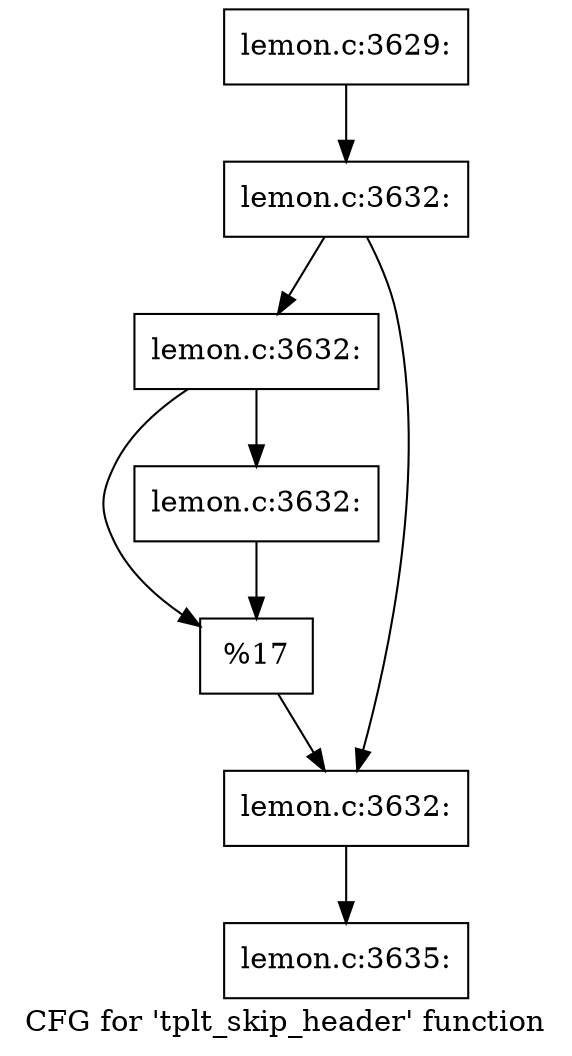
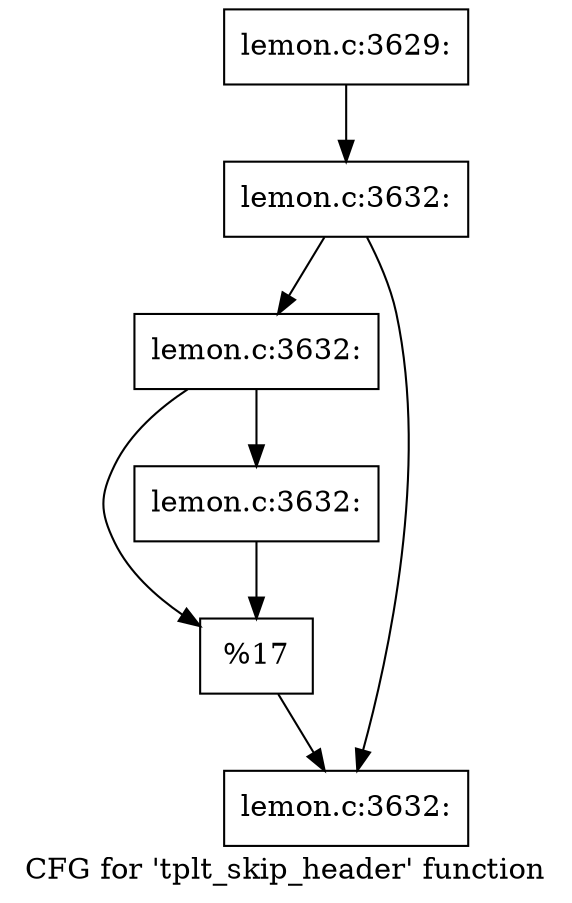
(346, 961) -> none
